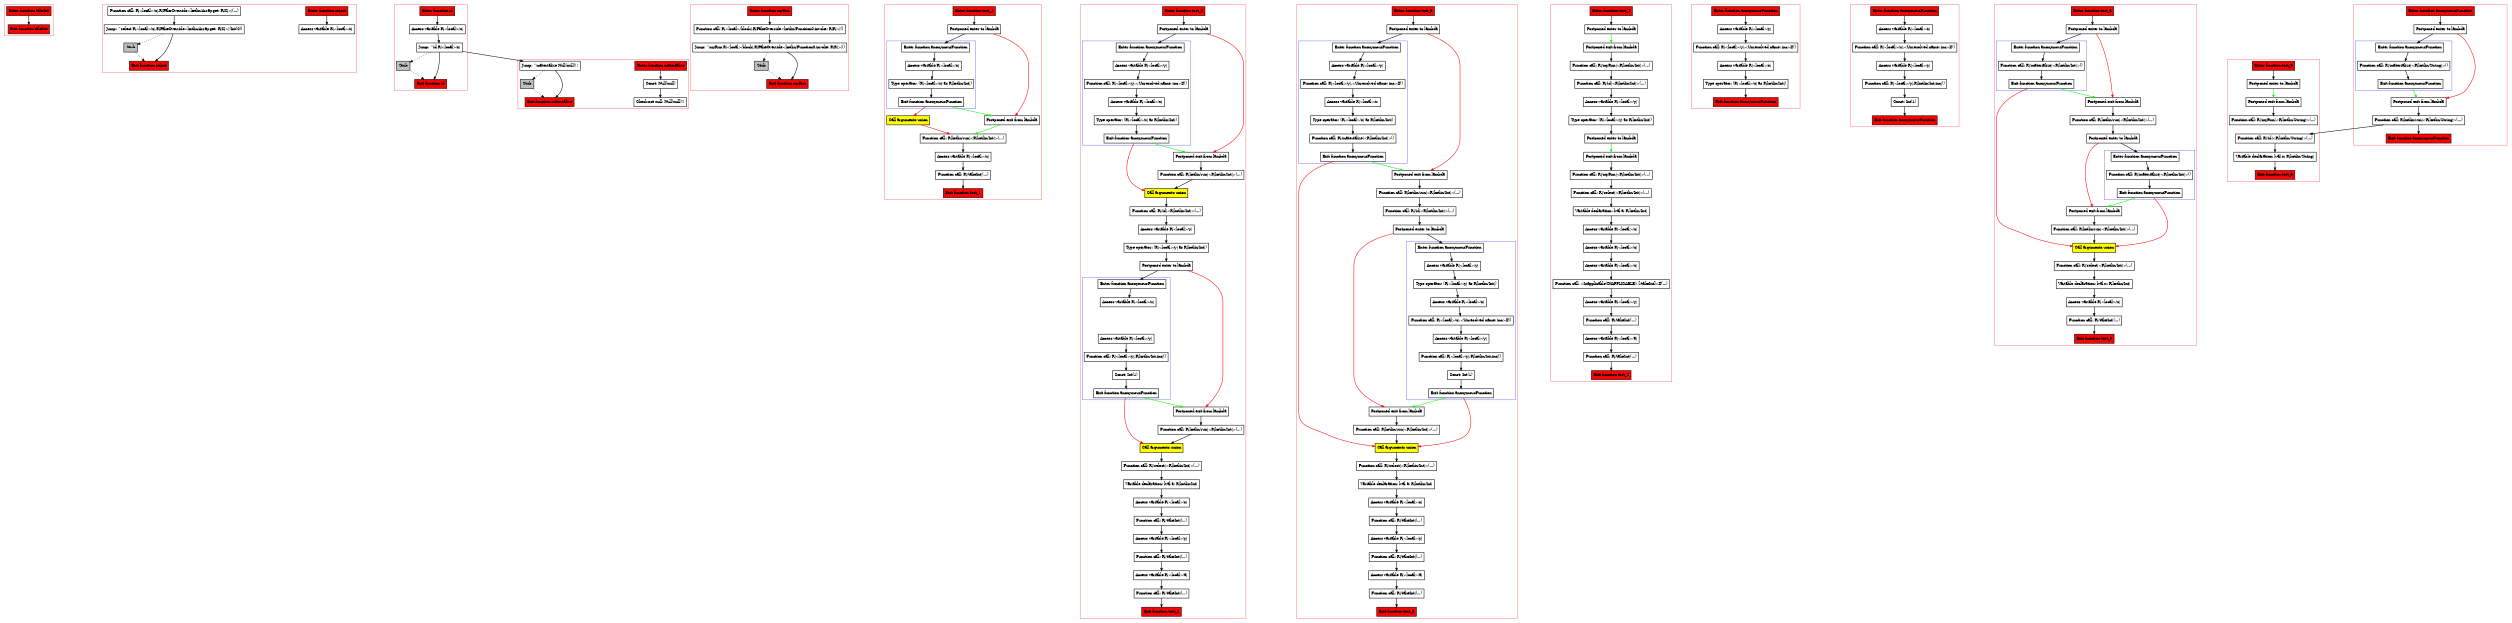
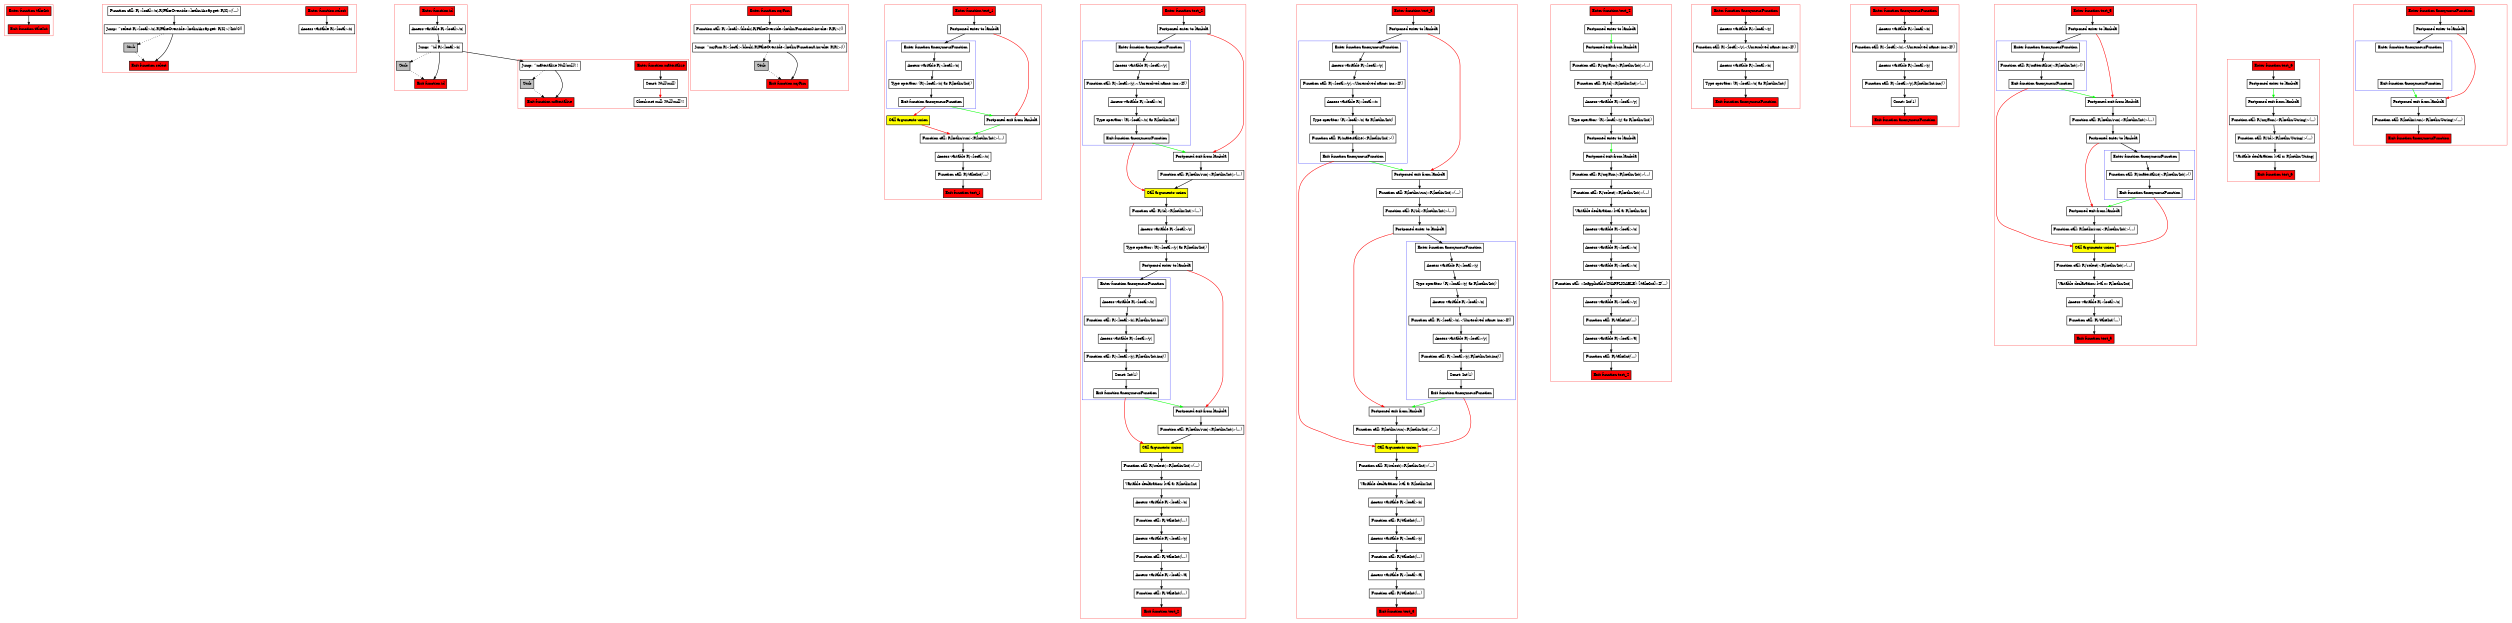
(2404, 66) -> none
(660, 92) -> (660, 92)
(2348, 129) -> (2274, 128)
none -> (1126, 321)
